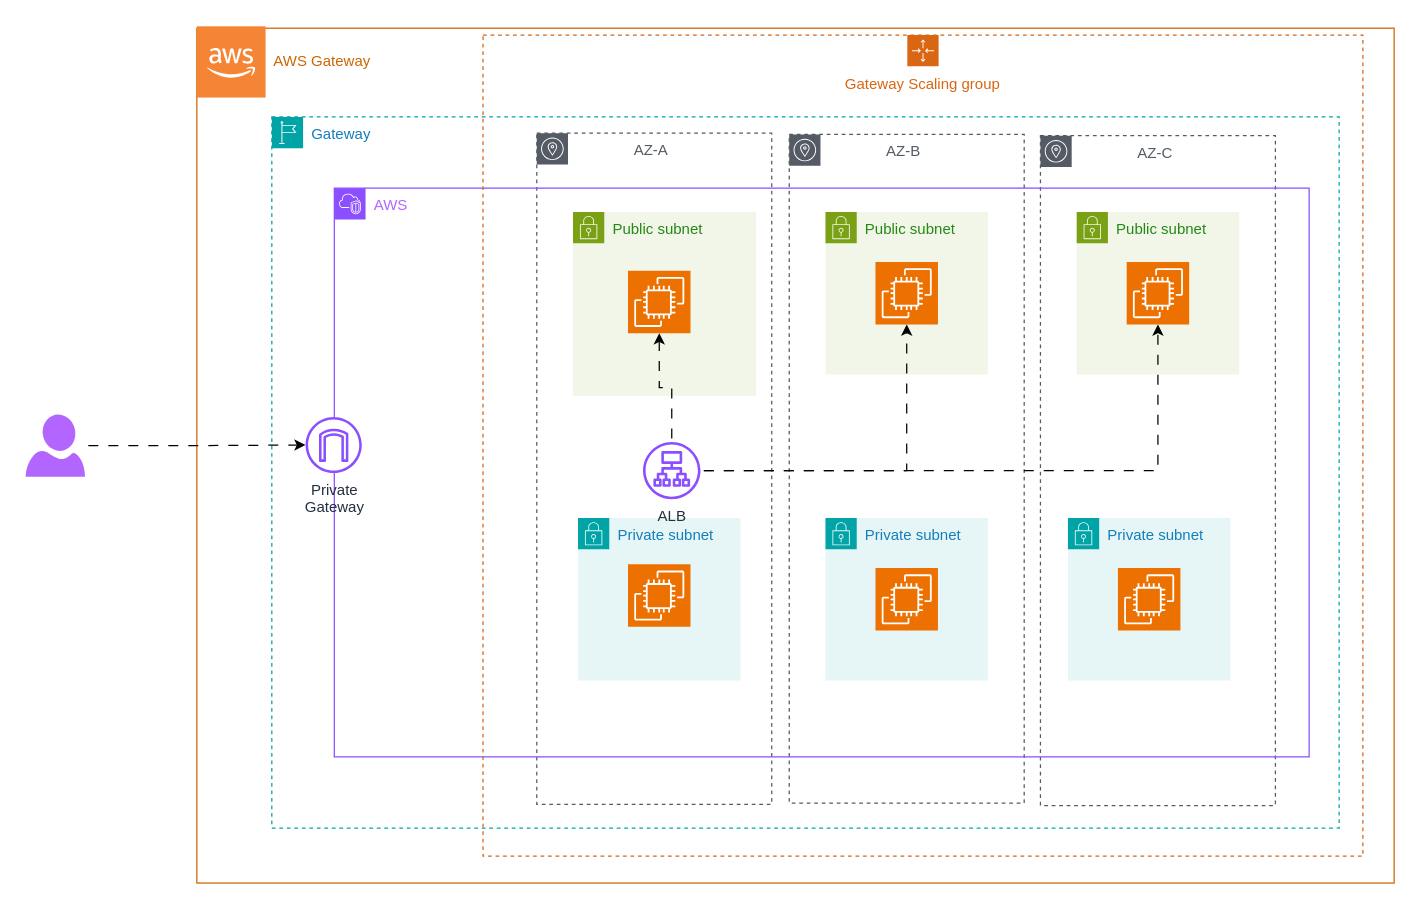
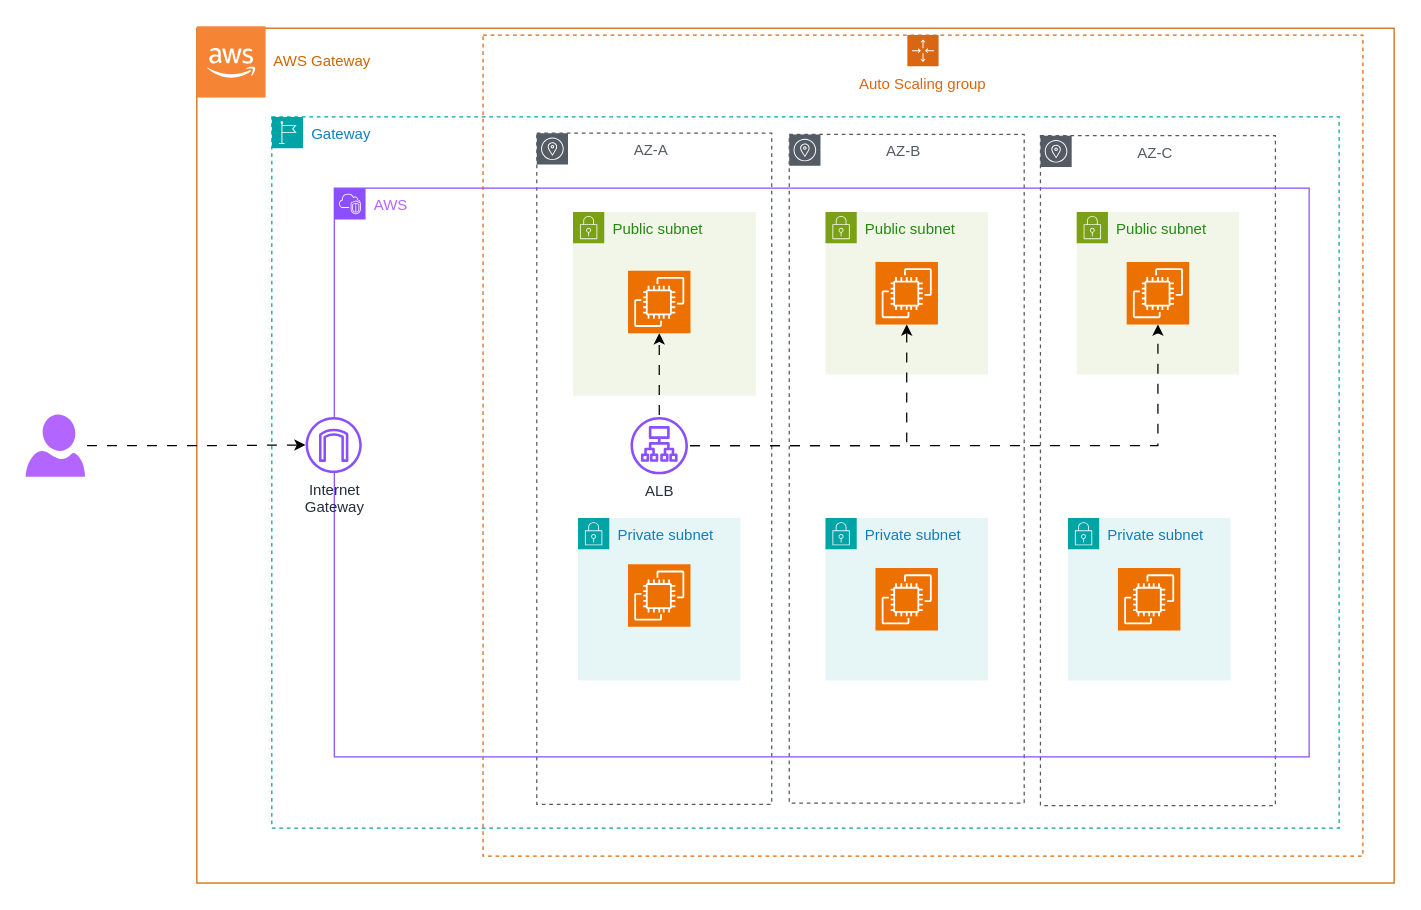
(923, 85) -> (923, 85)
(672, 471) -> (659, 446)
(335, 500) -> (335, 500)
